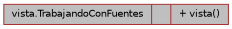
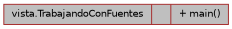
(199, 14) -> (200, 14)
